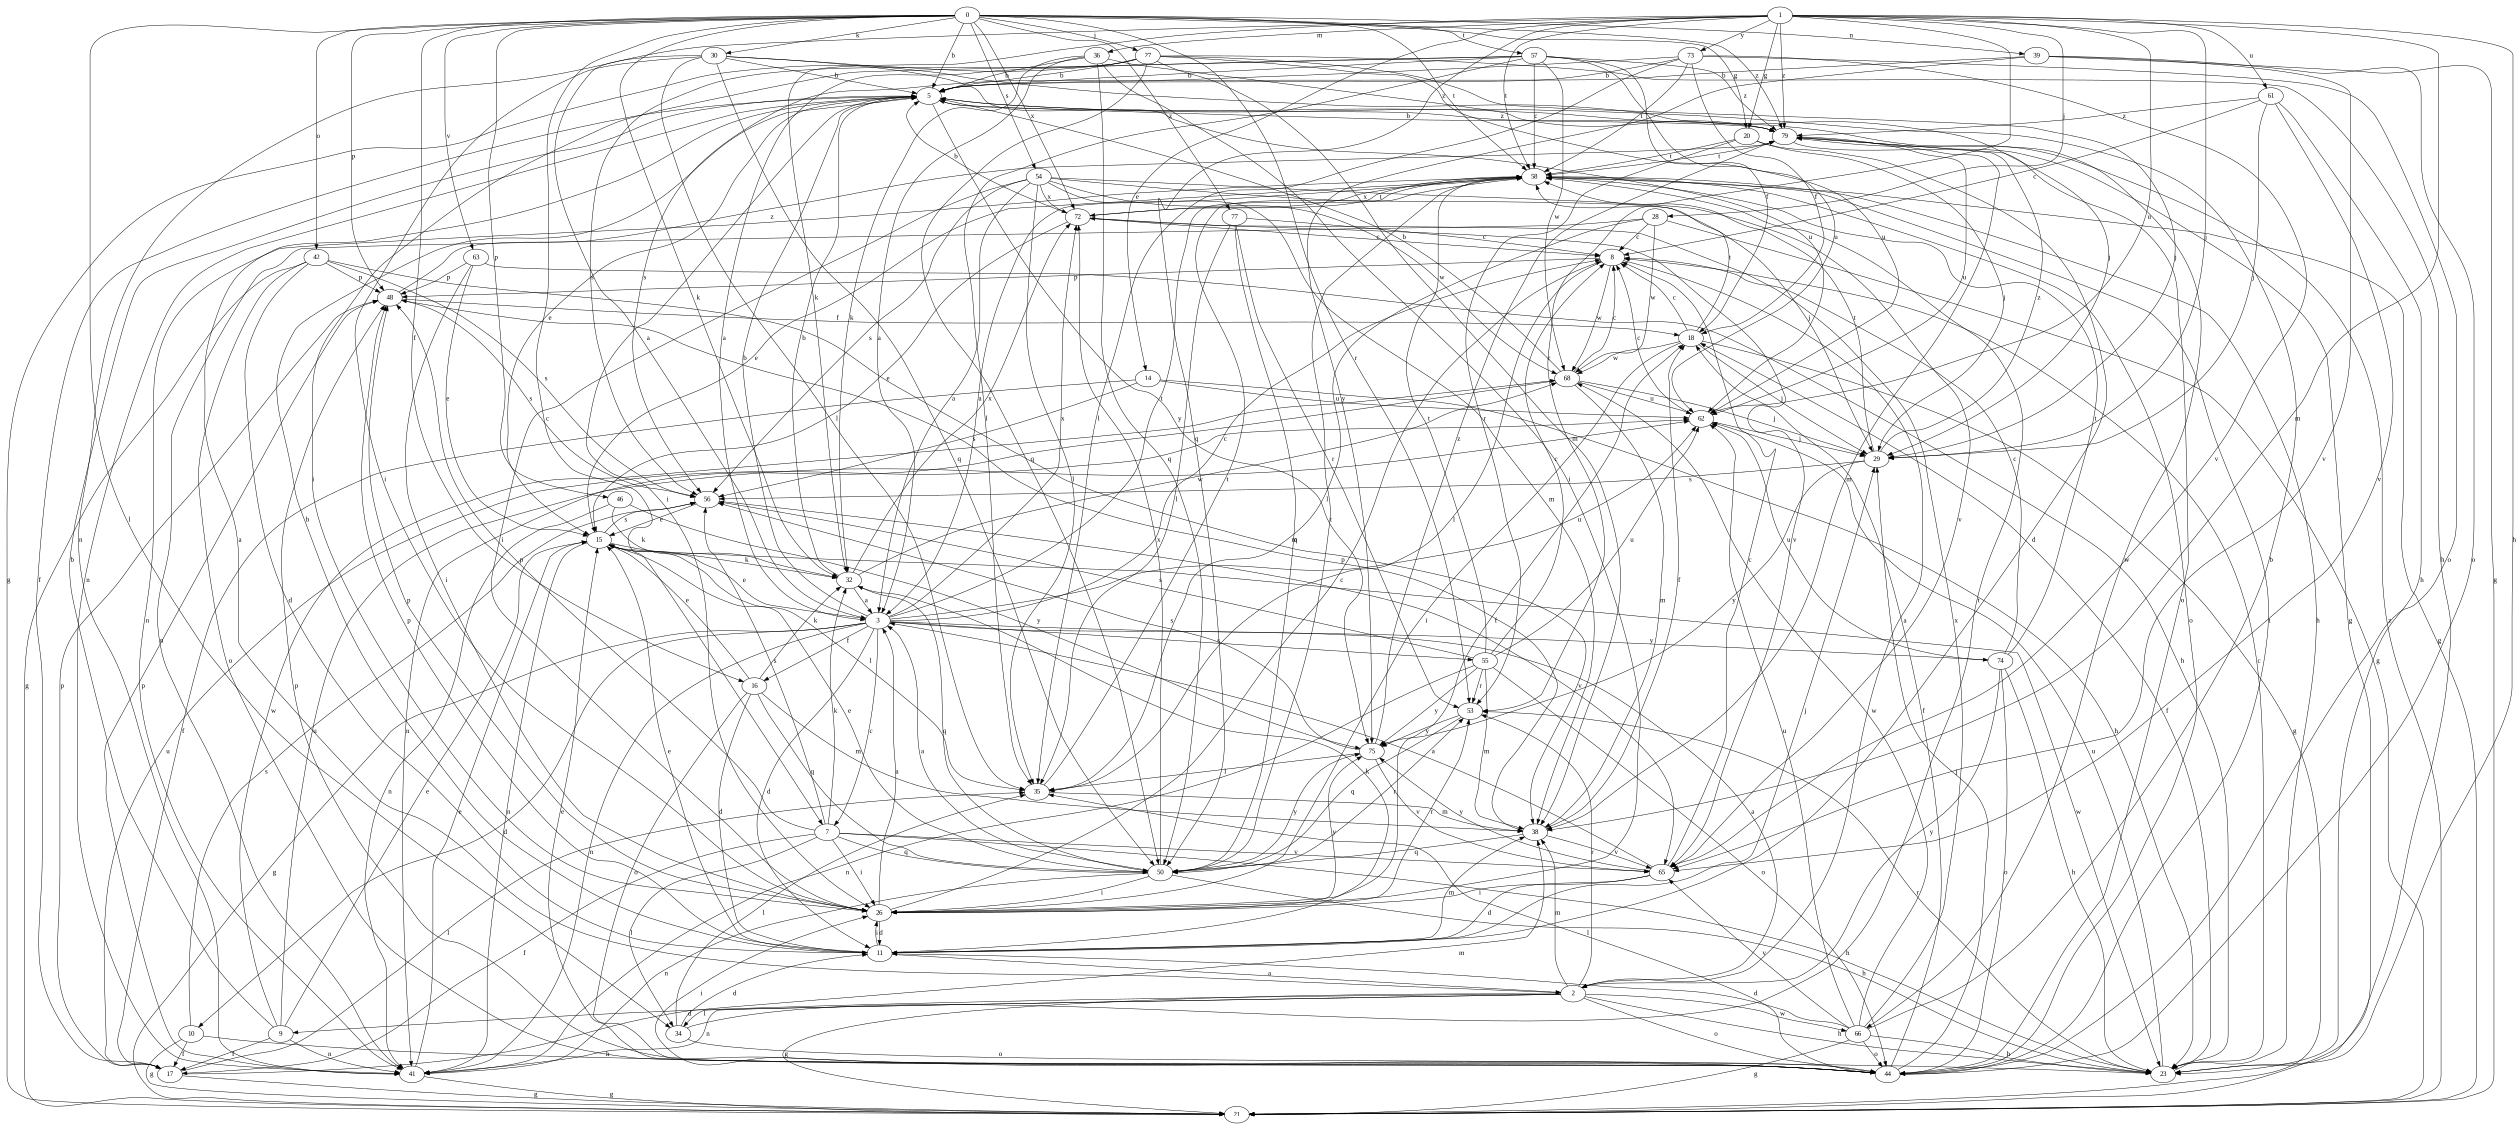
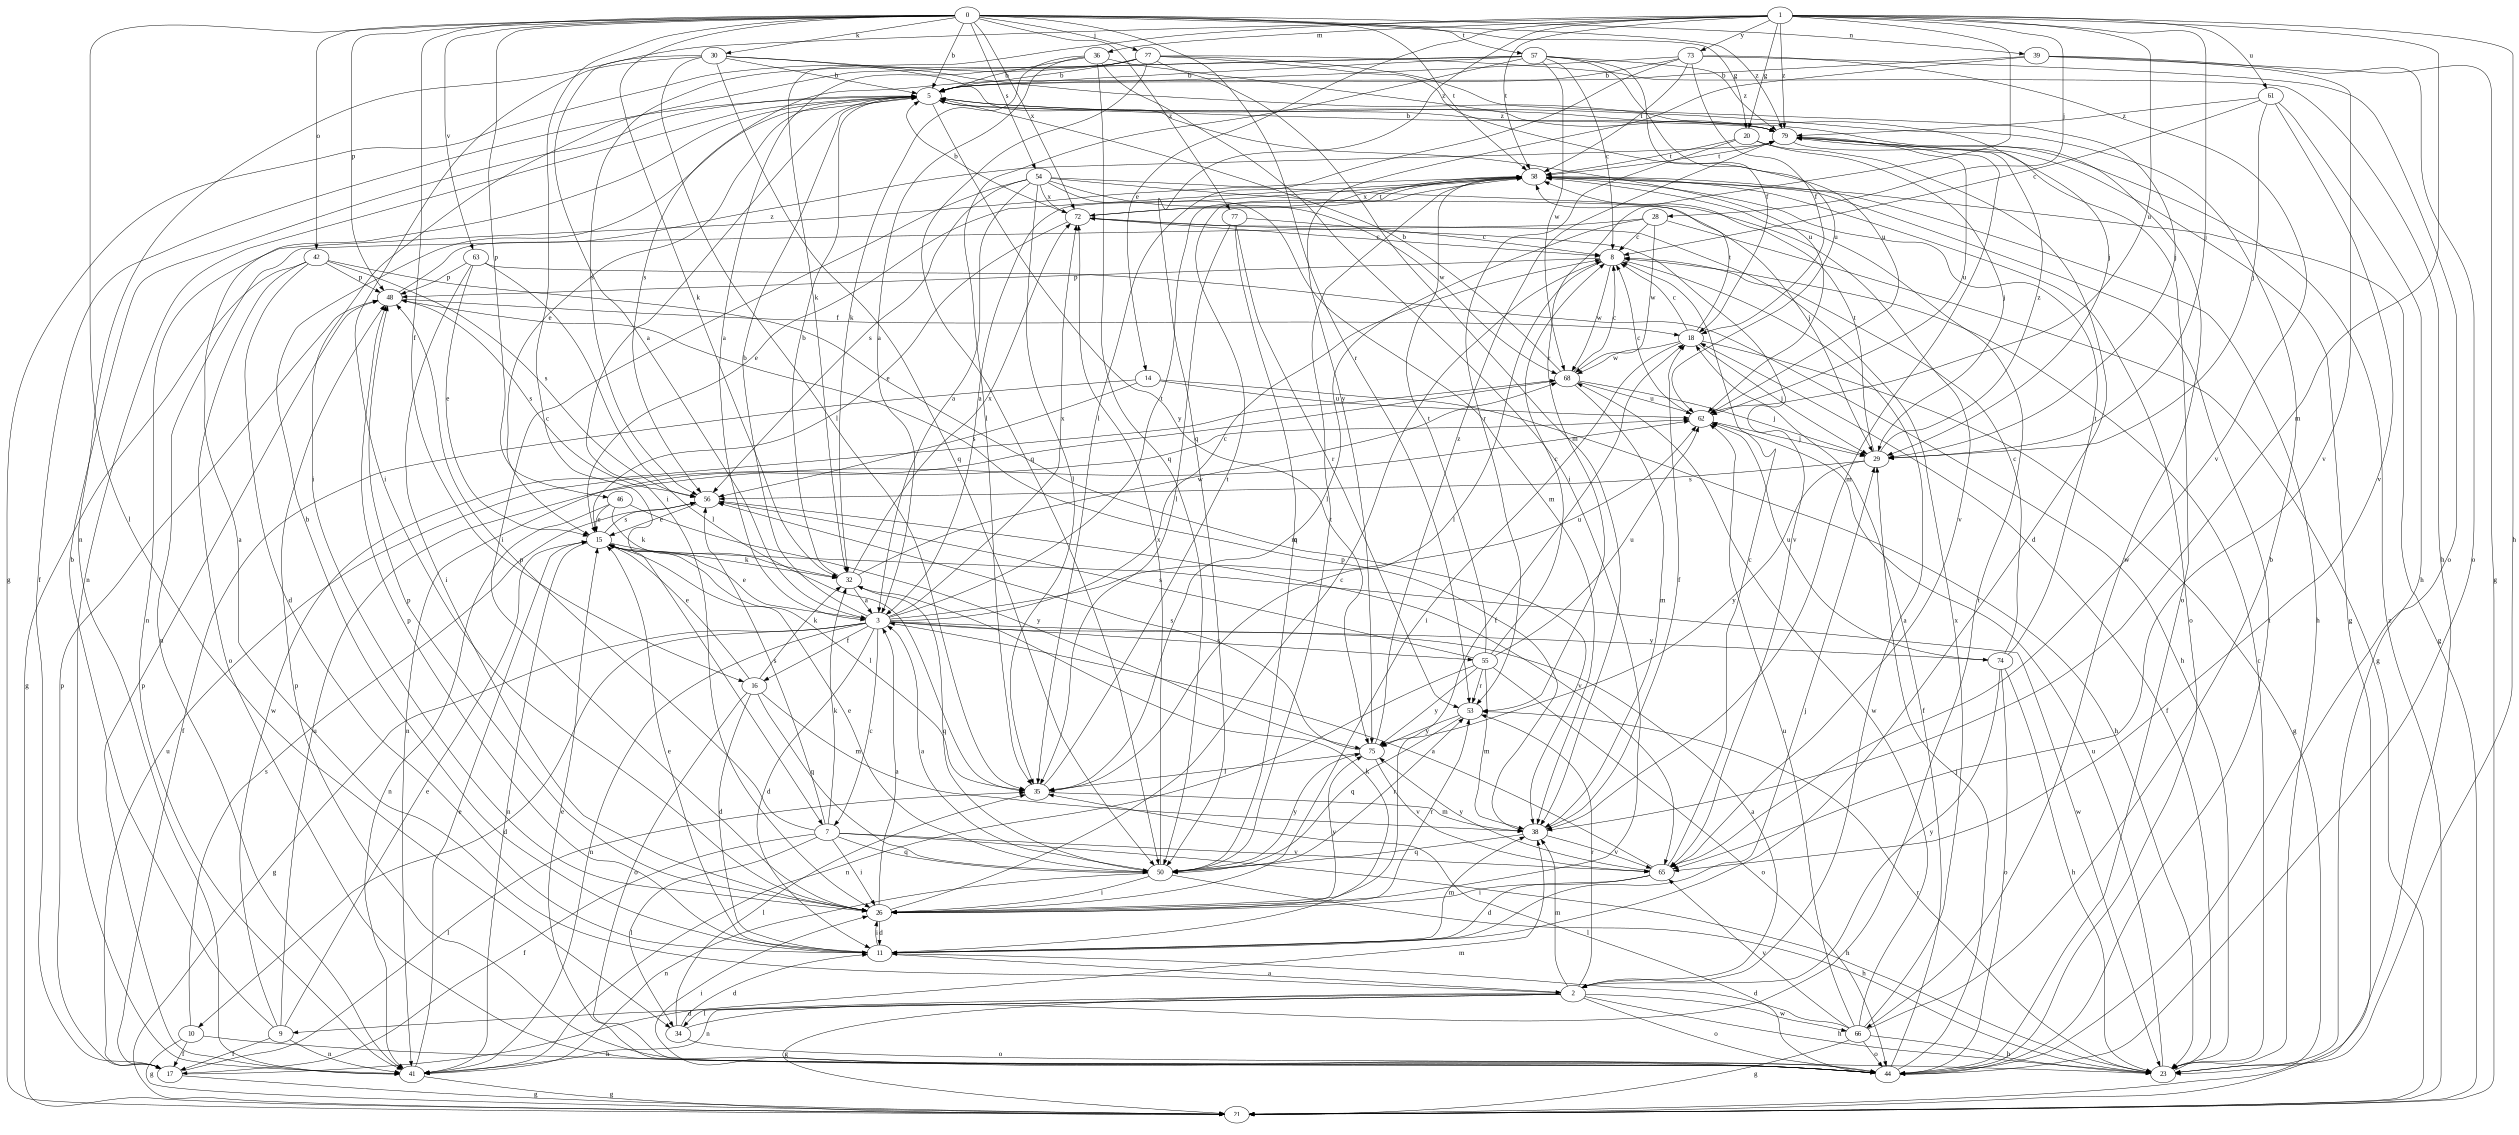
(1534, 116) -> (1601, 136)
none -> (599, 514)
none -> (730, 535)
